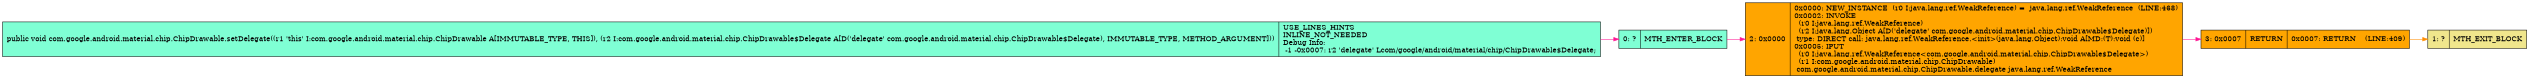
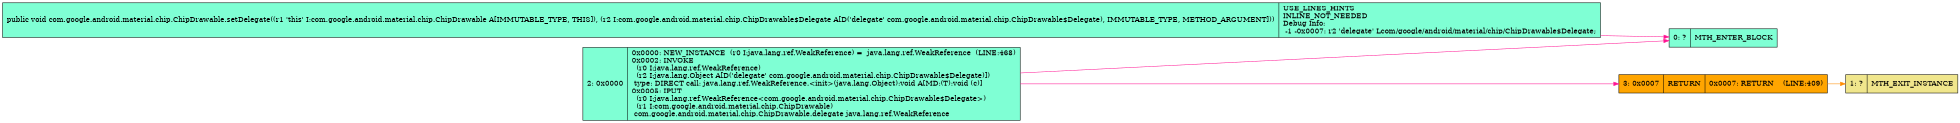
(1733, 39) -> (1342, 57)
(1964, 39) -> (802, 84)
(2488, 39) -> (1912, 84)
